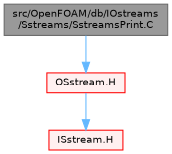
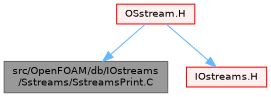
(86, 49) -> (128, 39)
(86, 140) -> (227, 77)
